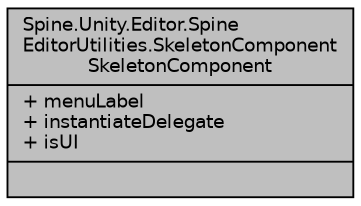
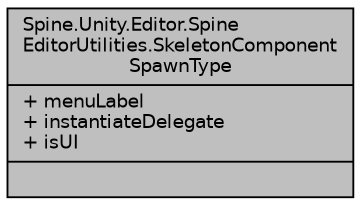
(180, 66) -> (180, 66)
